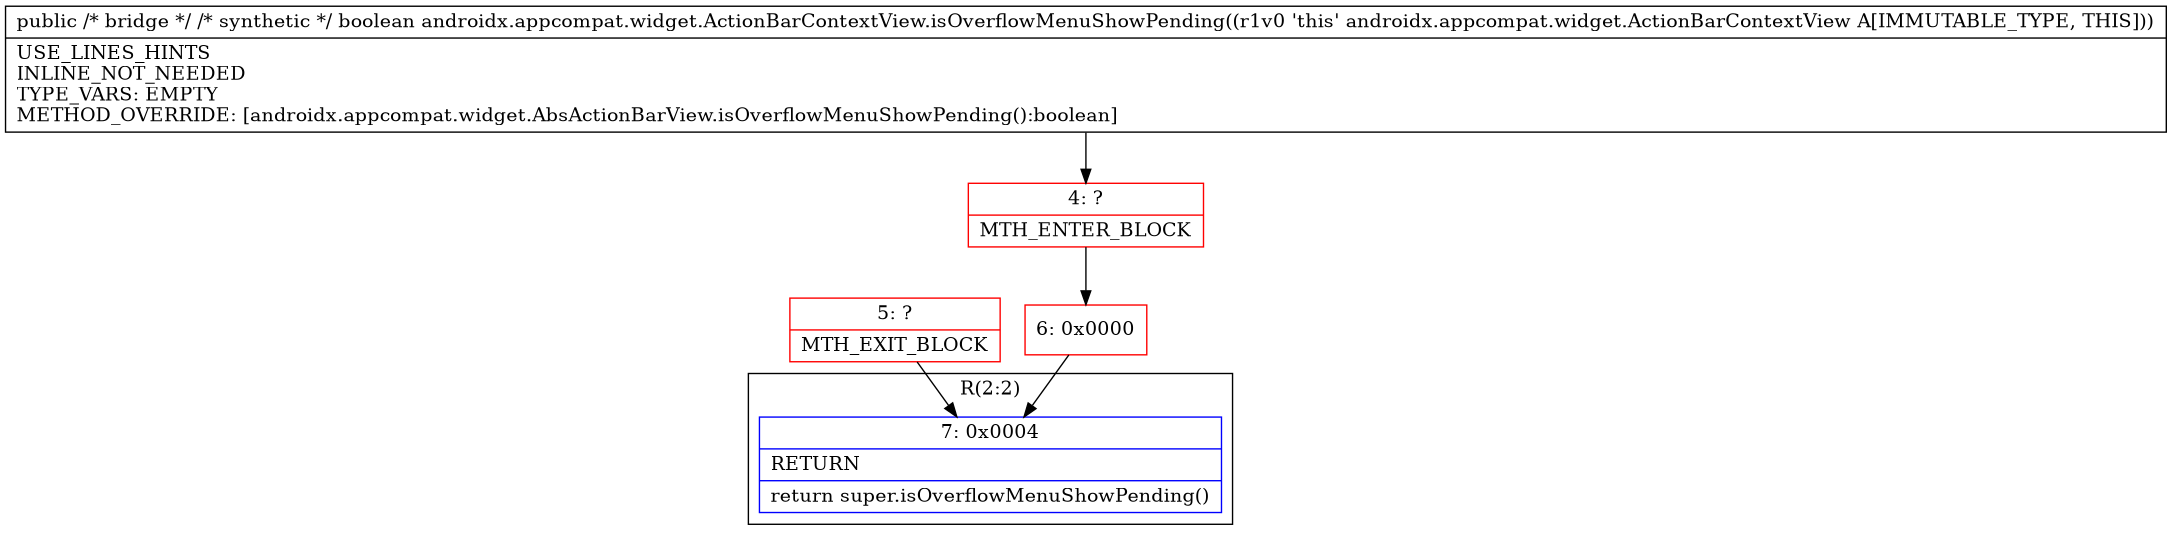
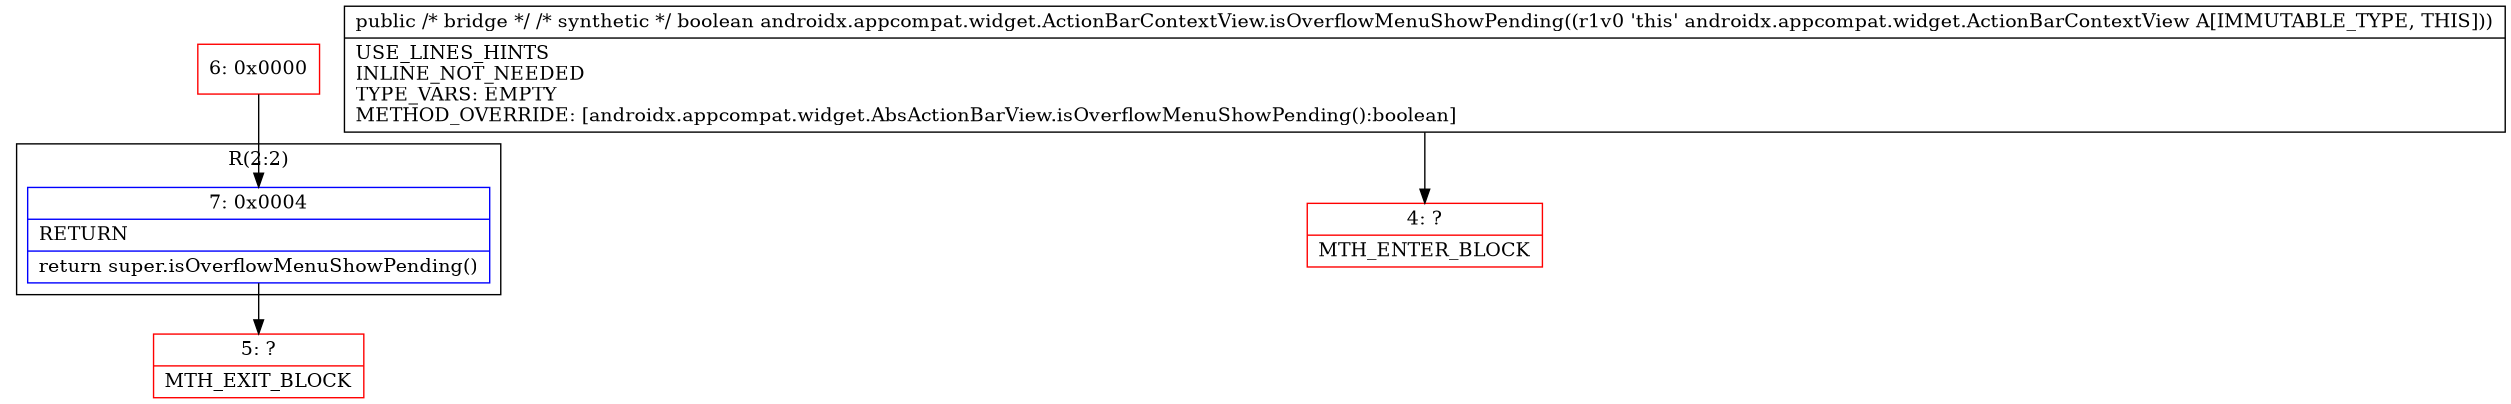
(1086, 269) -> none
(933, 384) -> (259, 303)
